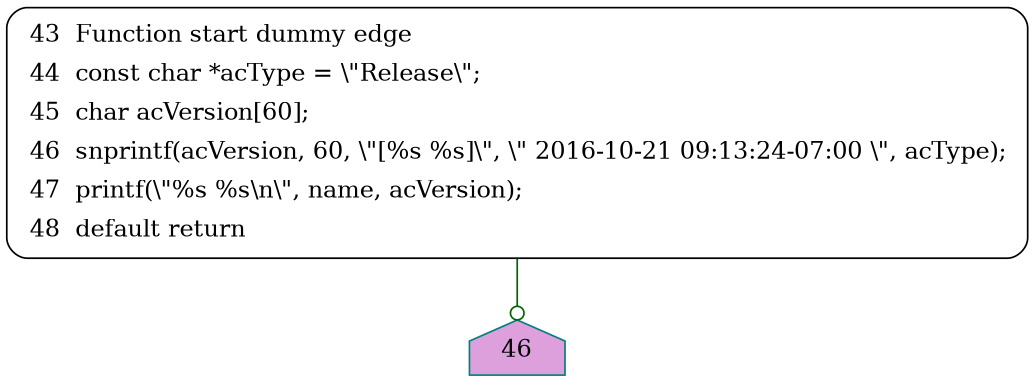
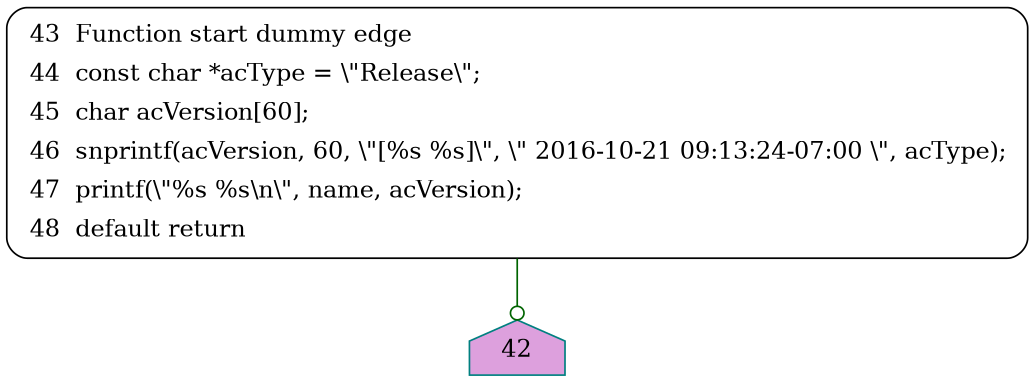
(517, 350) -> (517, 350)
